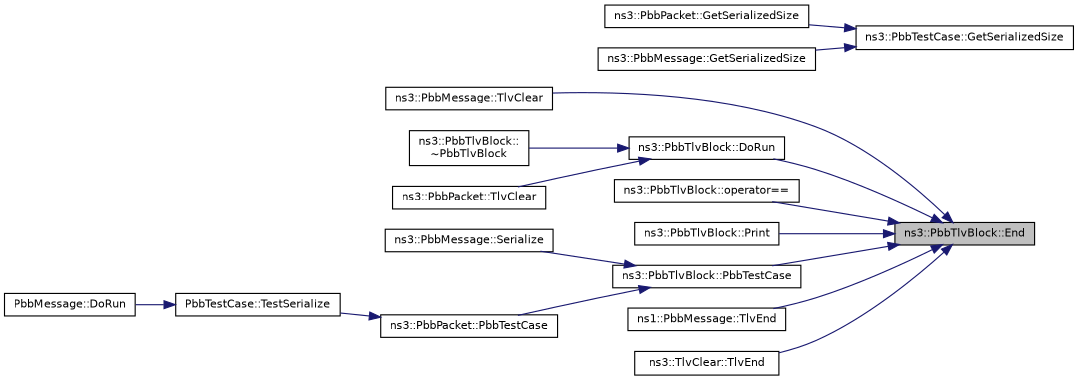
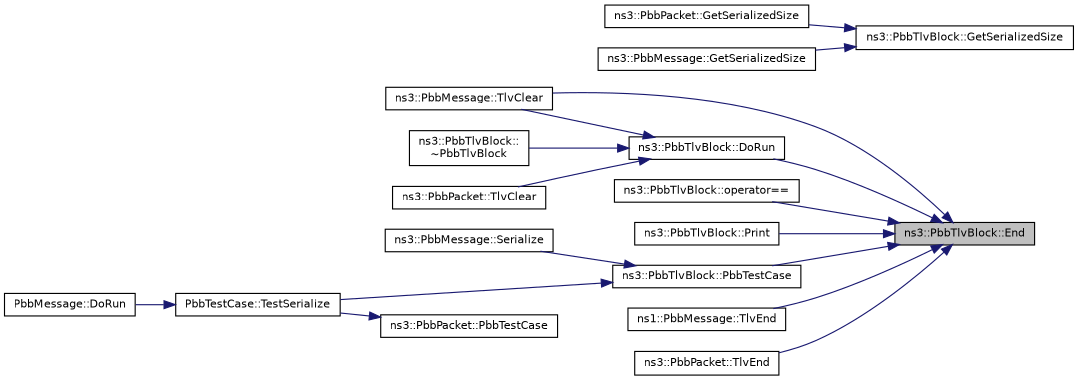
(965, 38) -> (965, 38)
none -> (582, 122)
(578, 302) -> (471, 291)
(707, 363) -> (707, 363)
